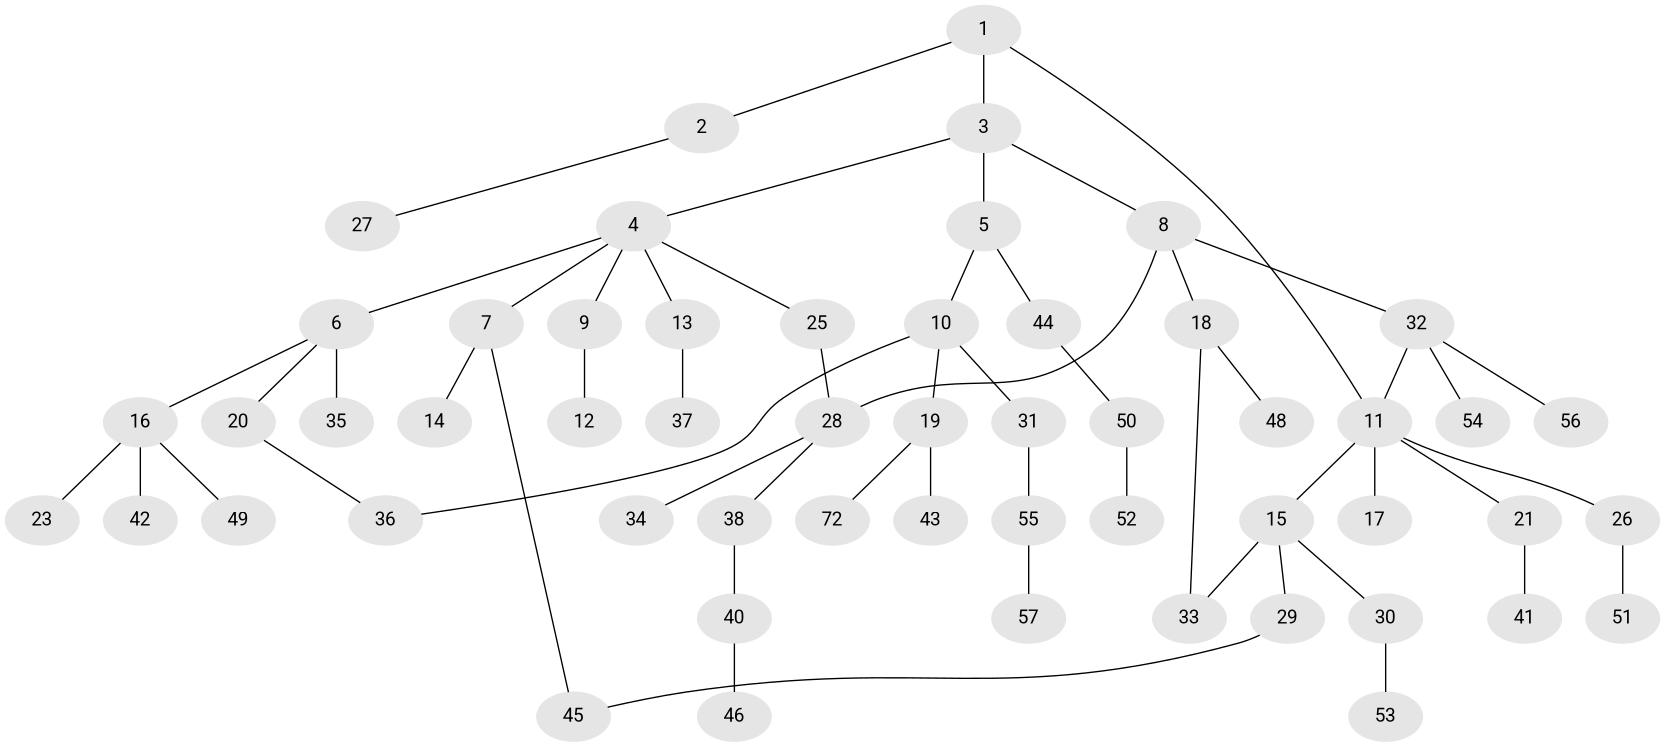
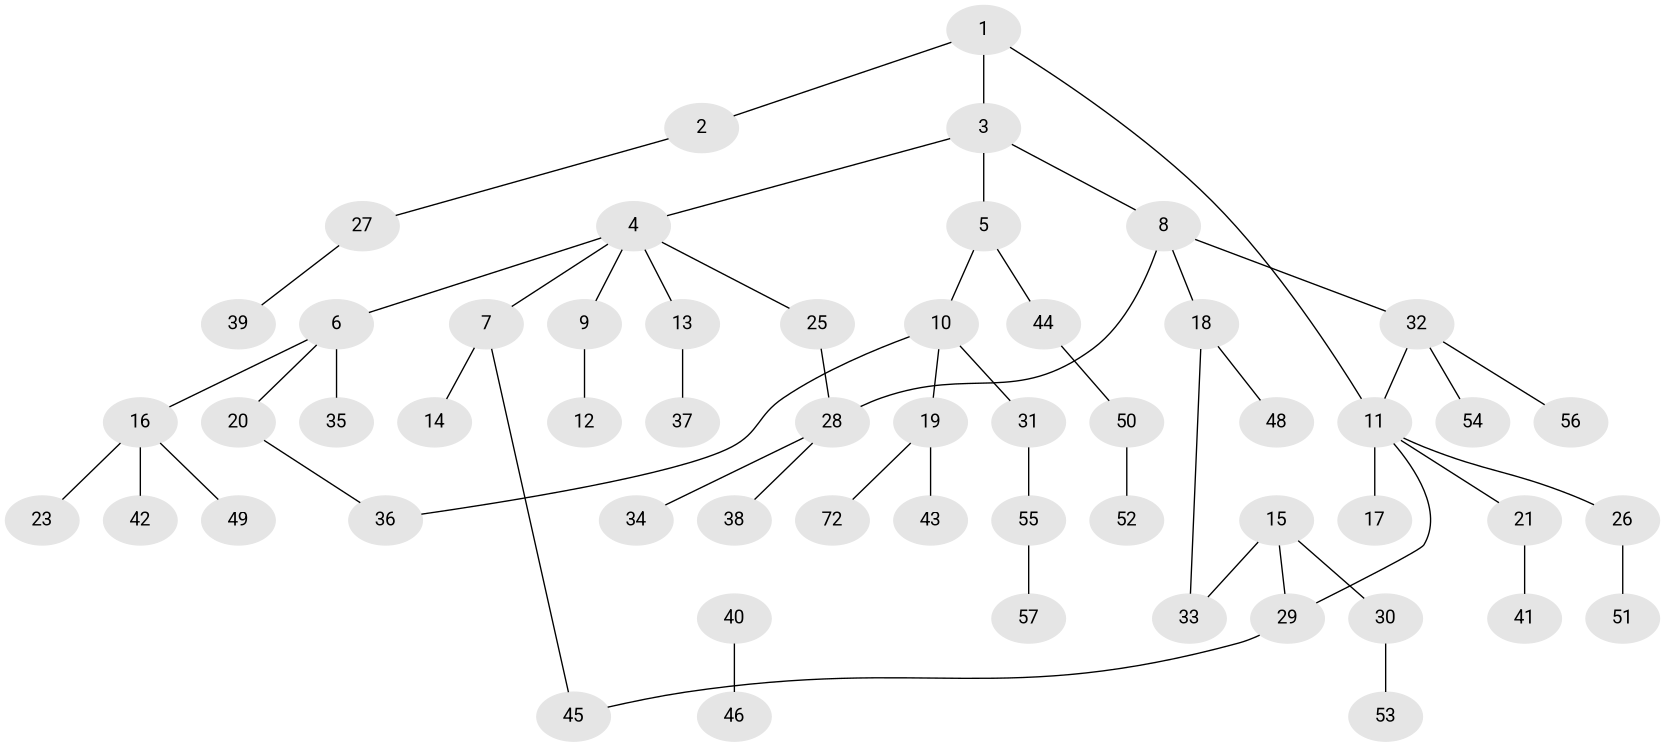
none -> (238, 324)
(1326, 471) -> (1420, 548)
(734, 570) -> none
